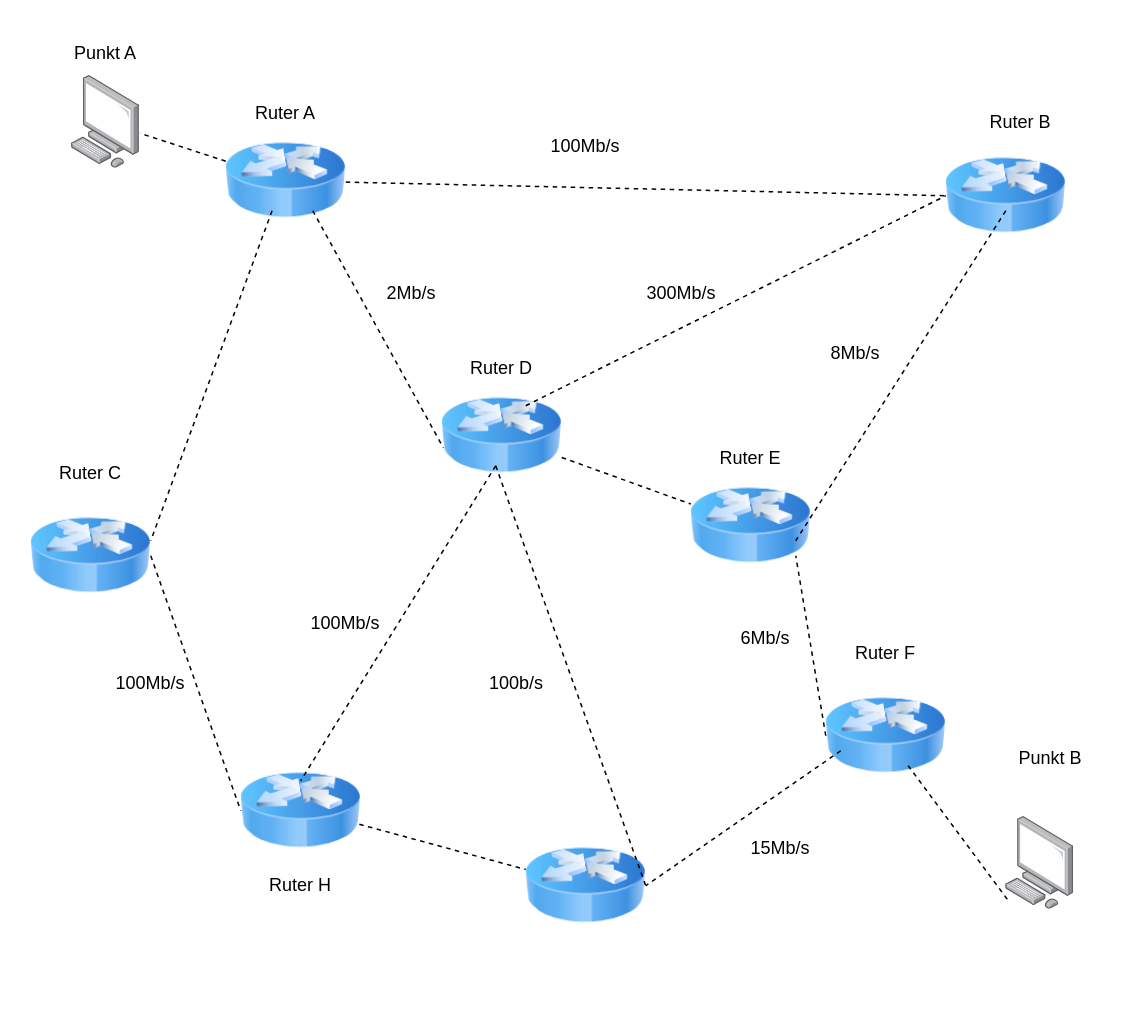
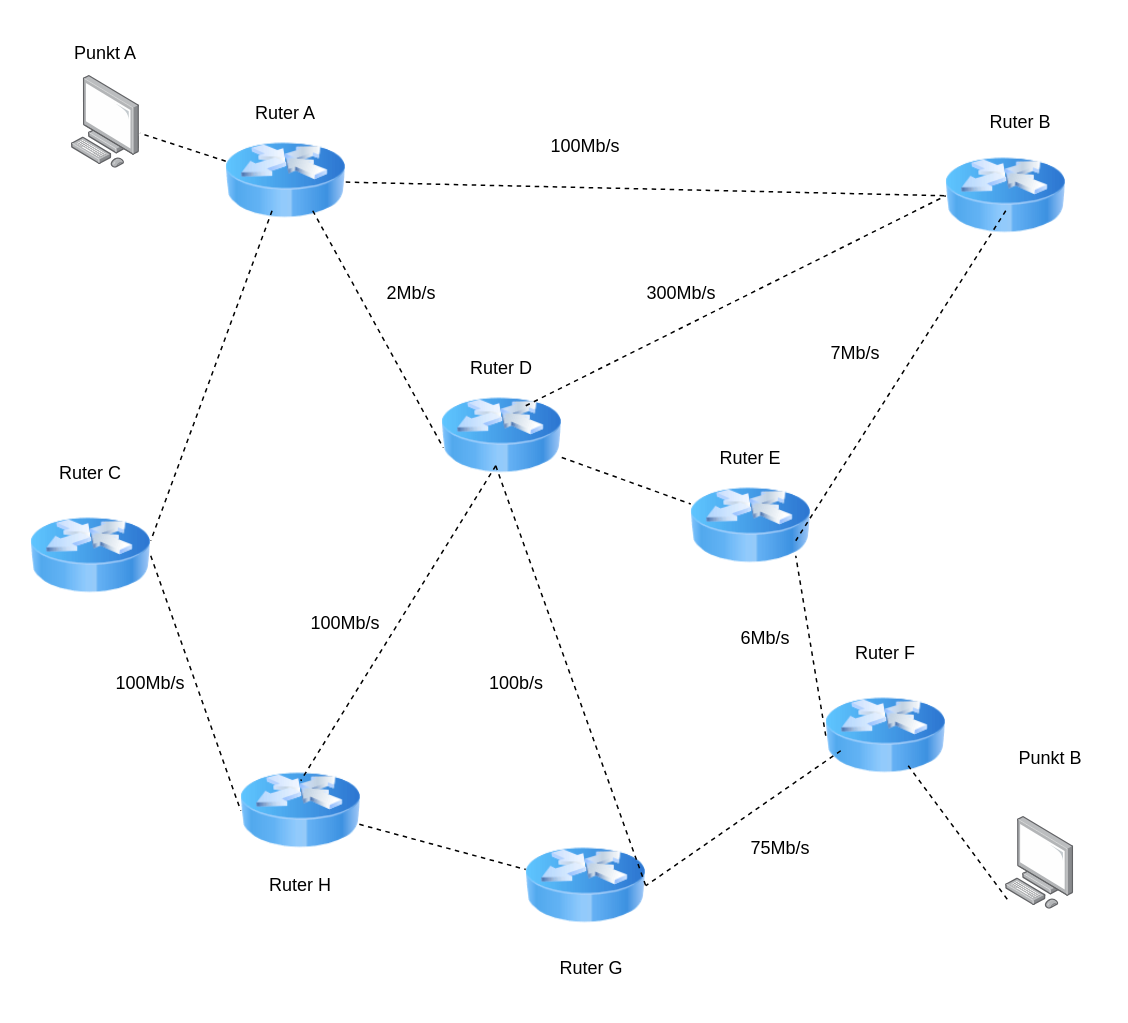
(856, 353) -> (856, 353)
(781, 848) -> (781, 848)
none -> (592, 968)
